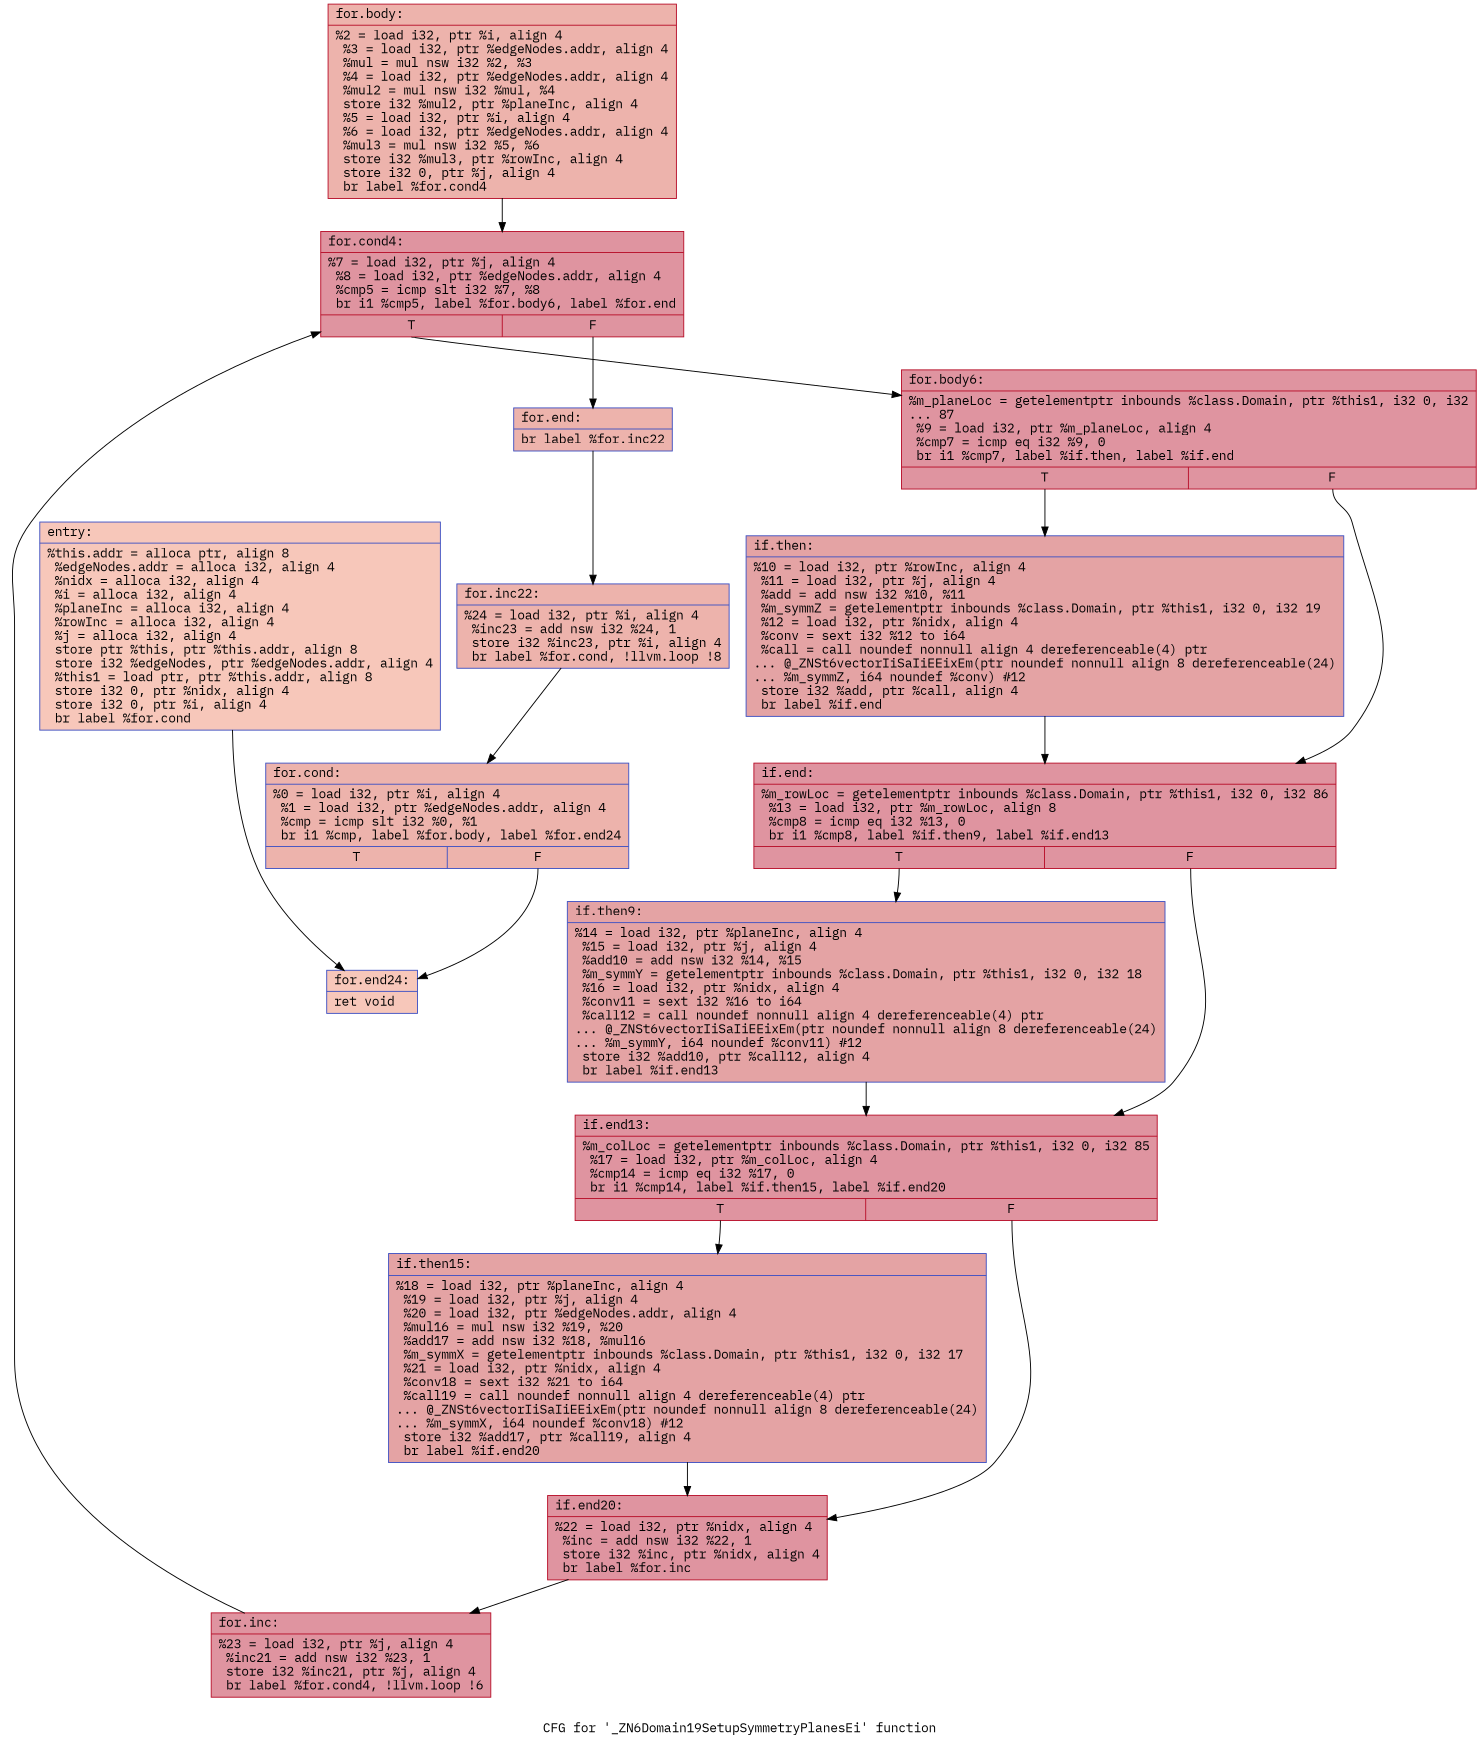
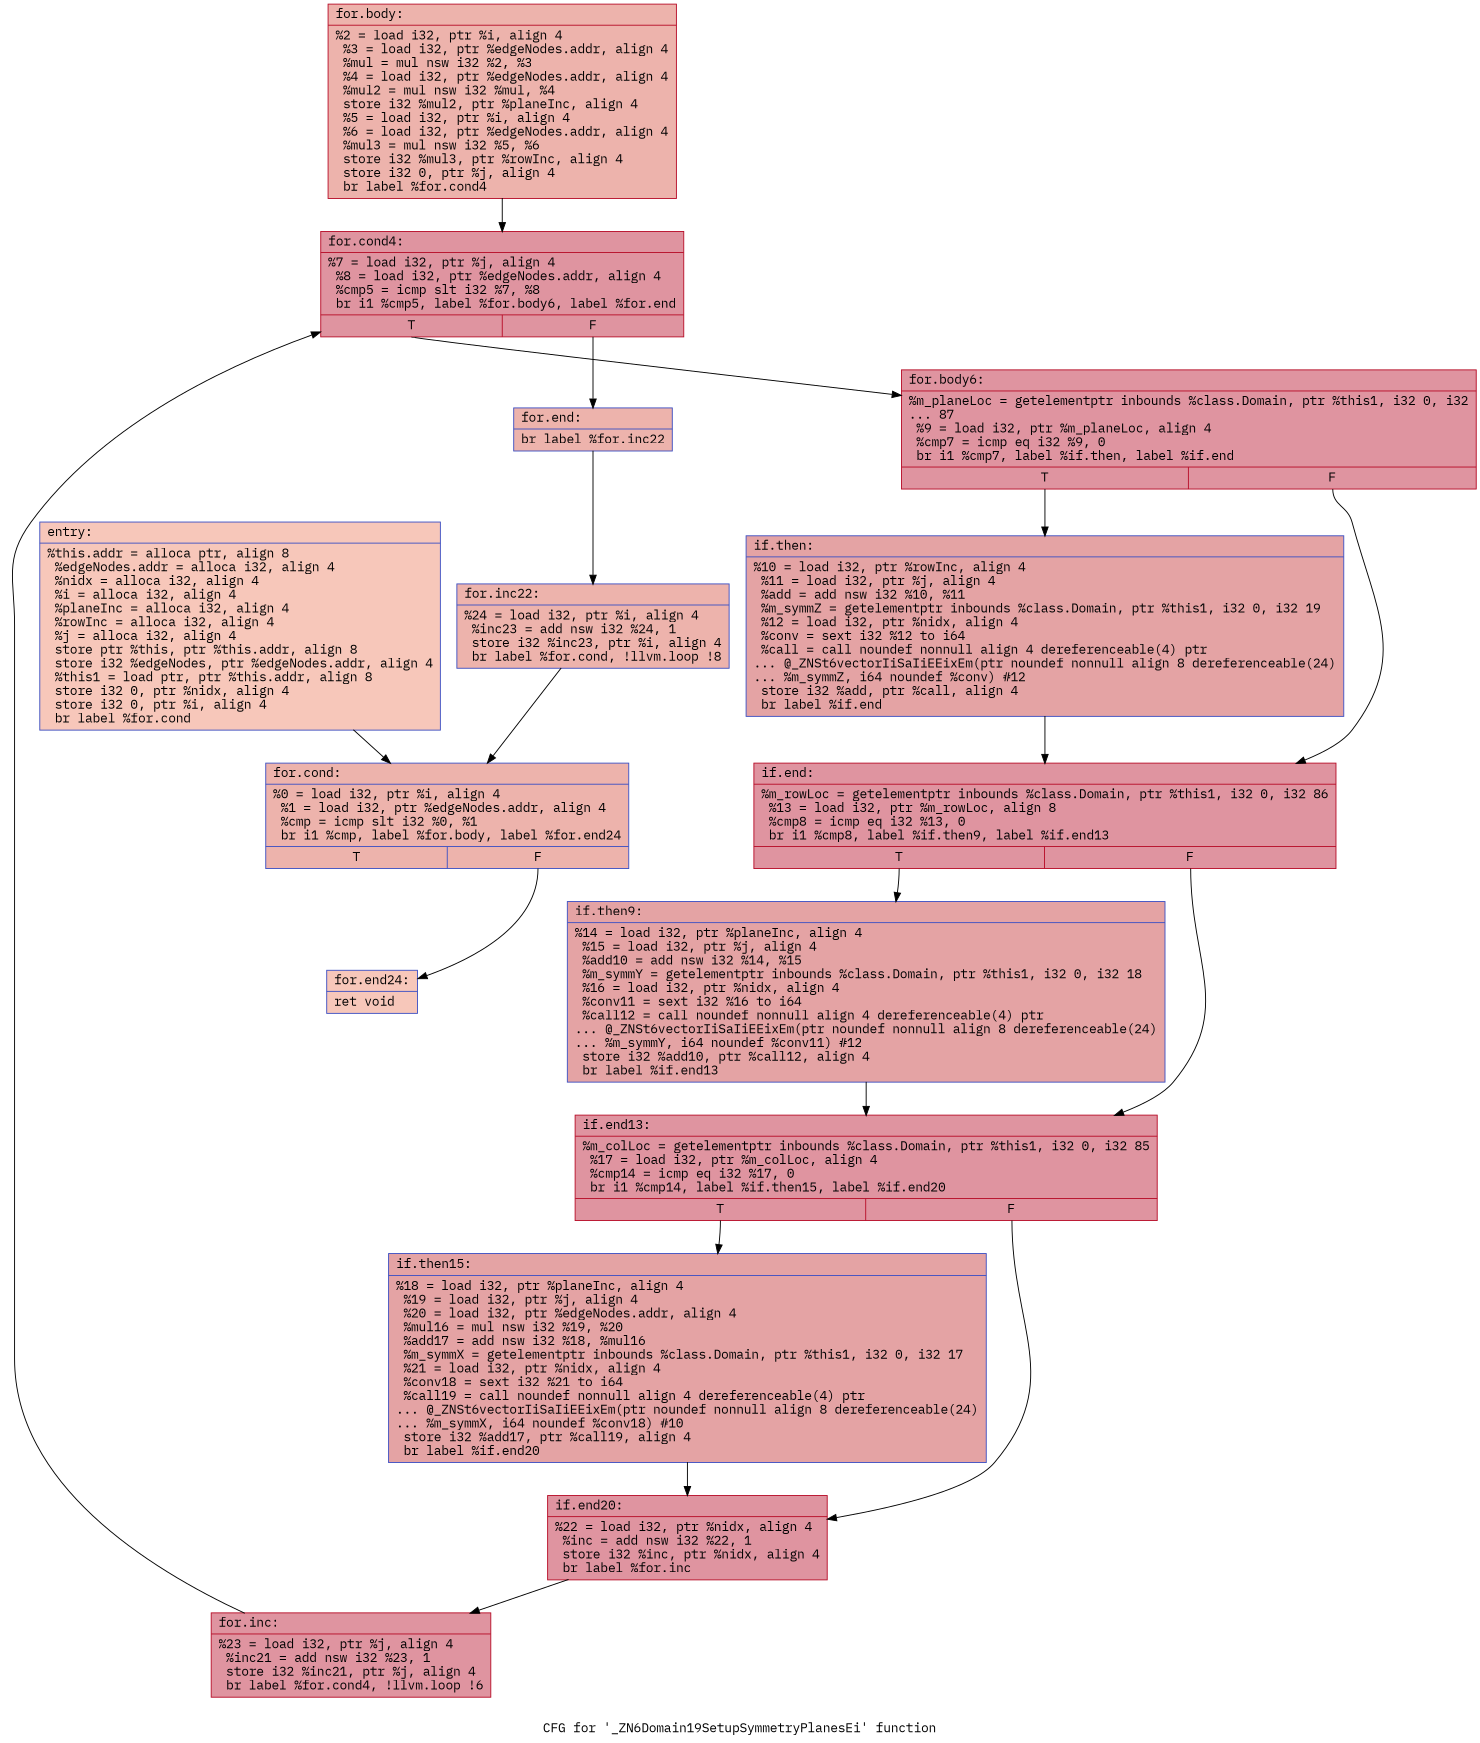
(255, 861) -> (368, 743)
(540, 1424) -> (540, 1424)
